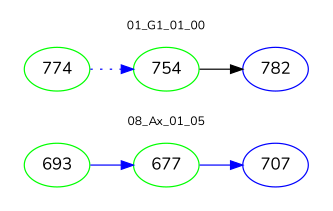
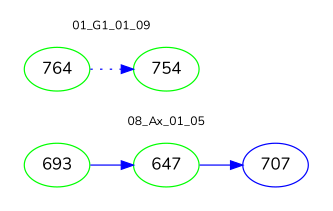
(166, 26) -> (112, 26)
(57, 69) -> (57, 69)
(276, 69) -> none
(166, 165) -> (166, 165)
